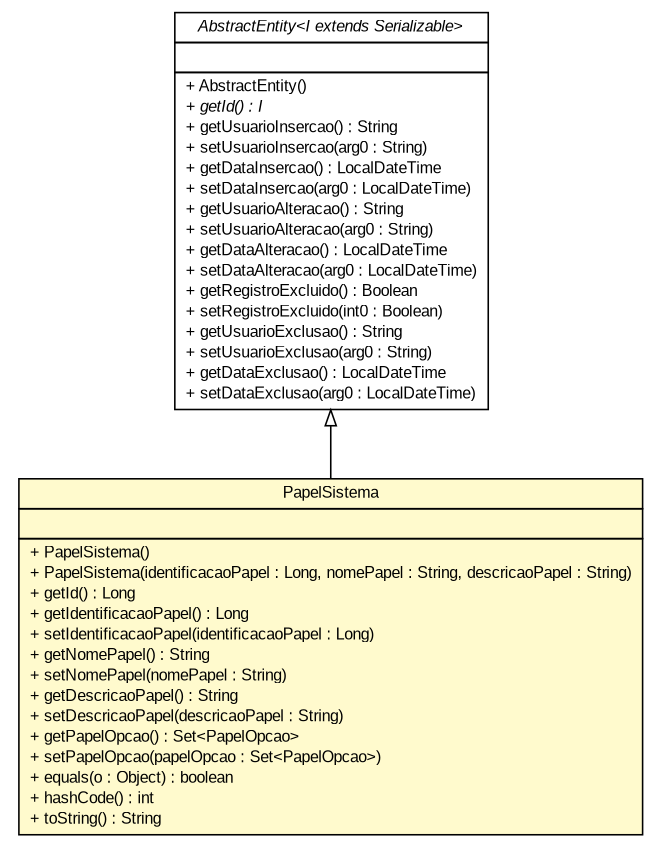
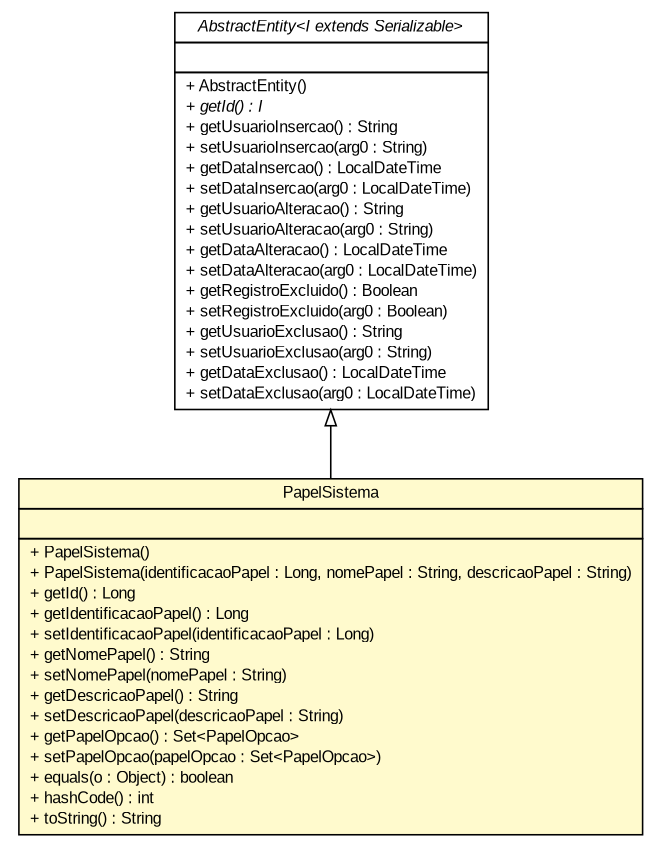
(314, 312) -> (317, 312)
